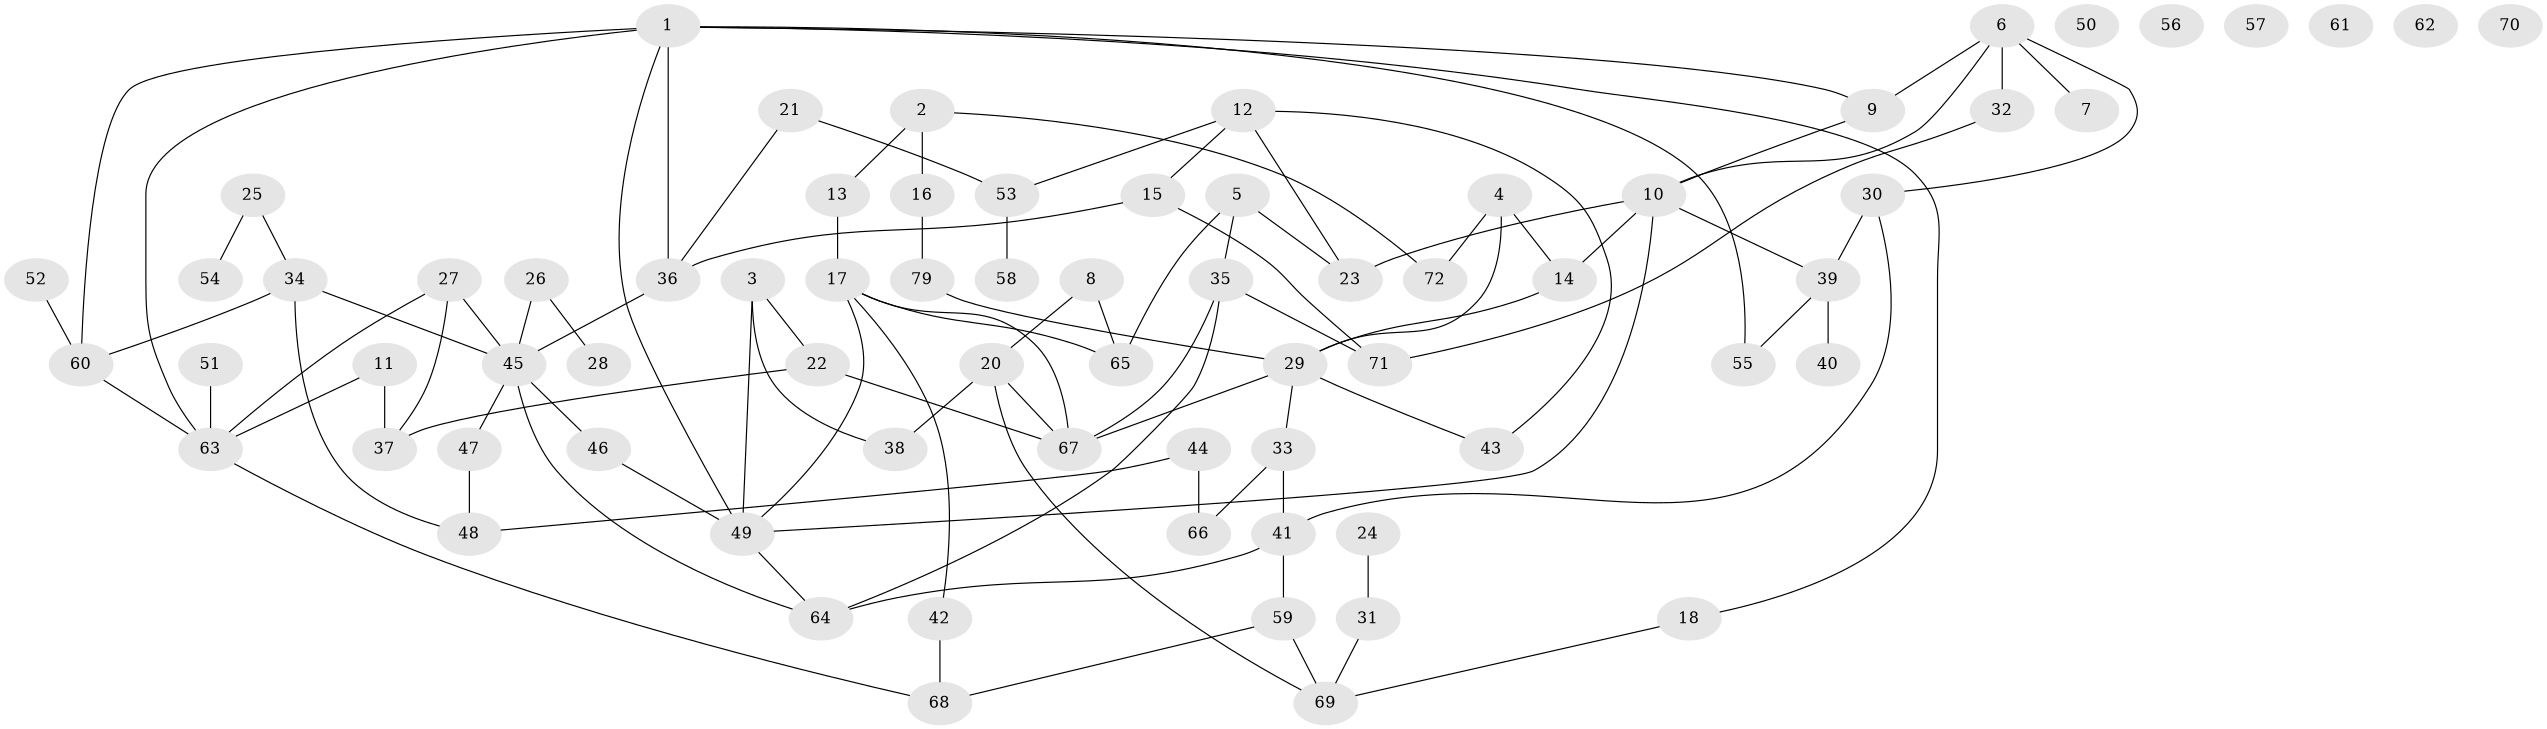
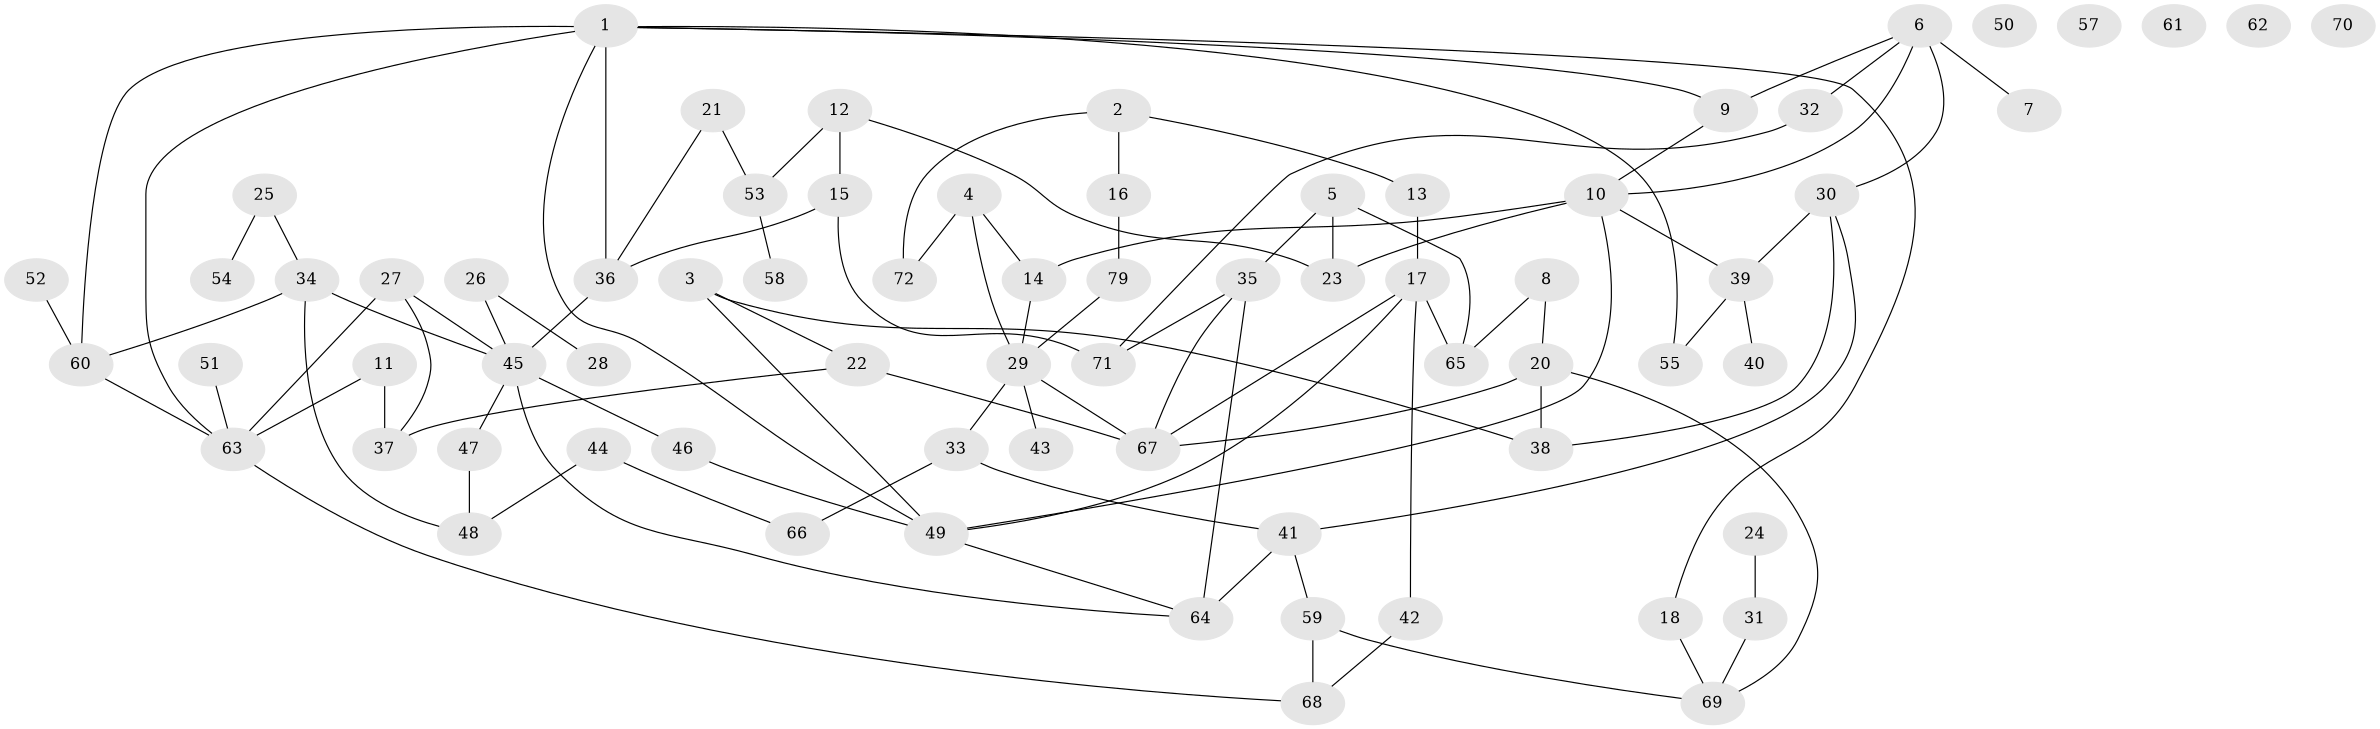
(2172, 26) -> none
(1560, 186) -> none
none -> (1773, 401)
